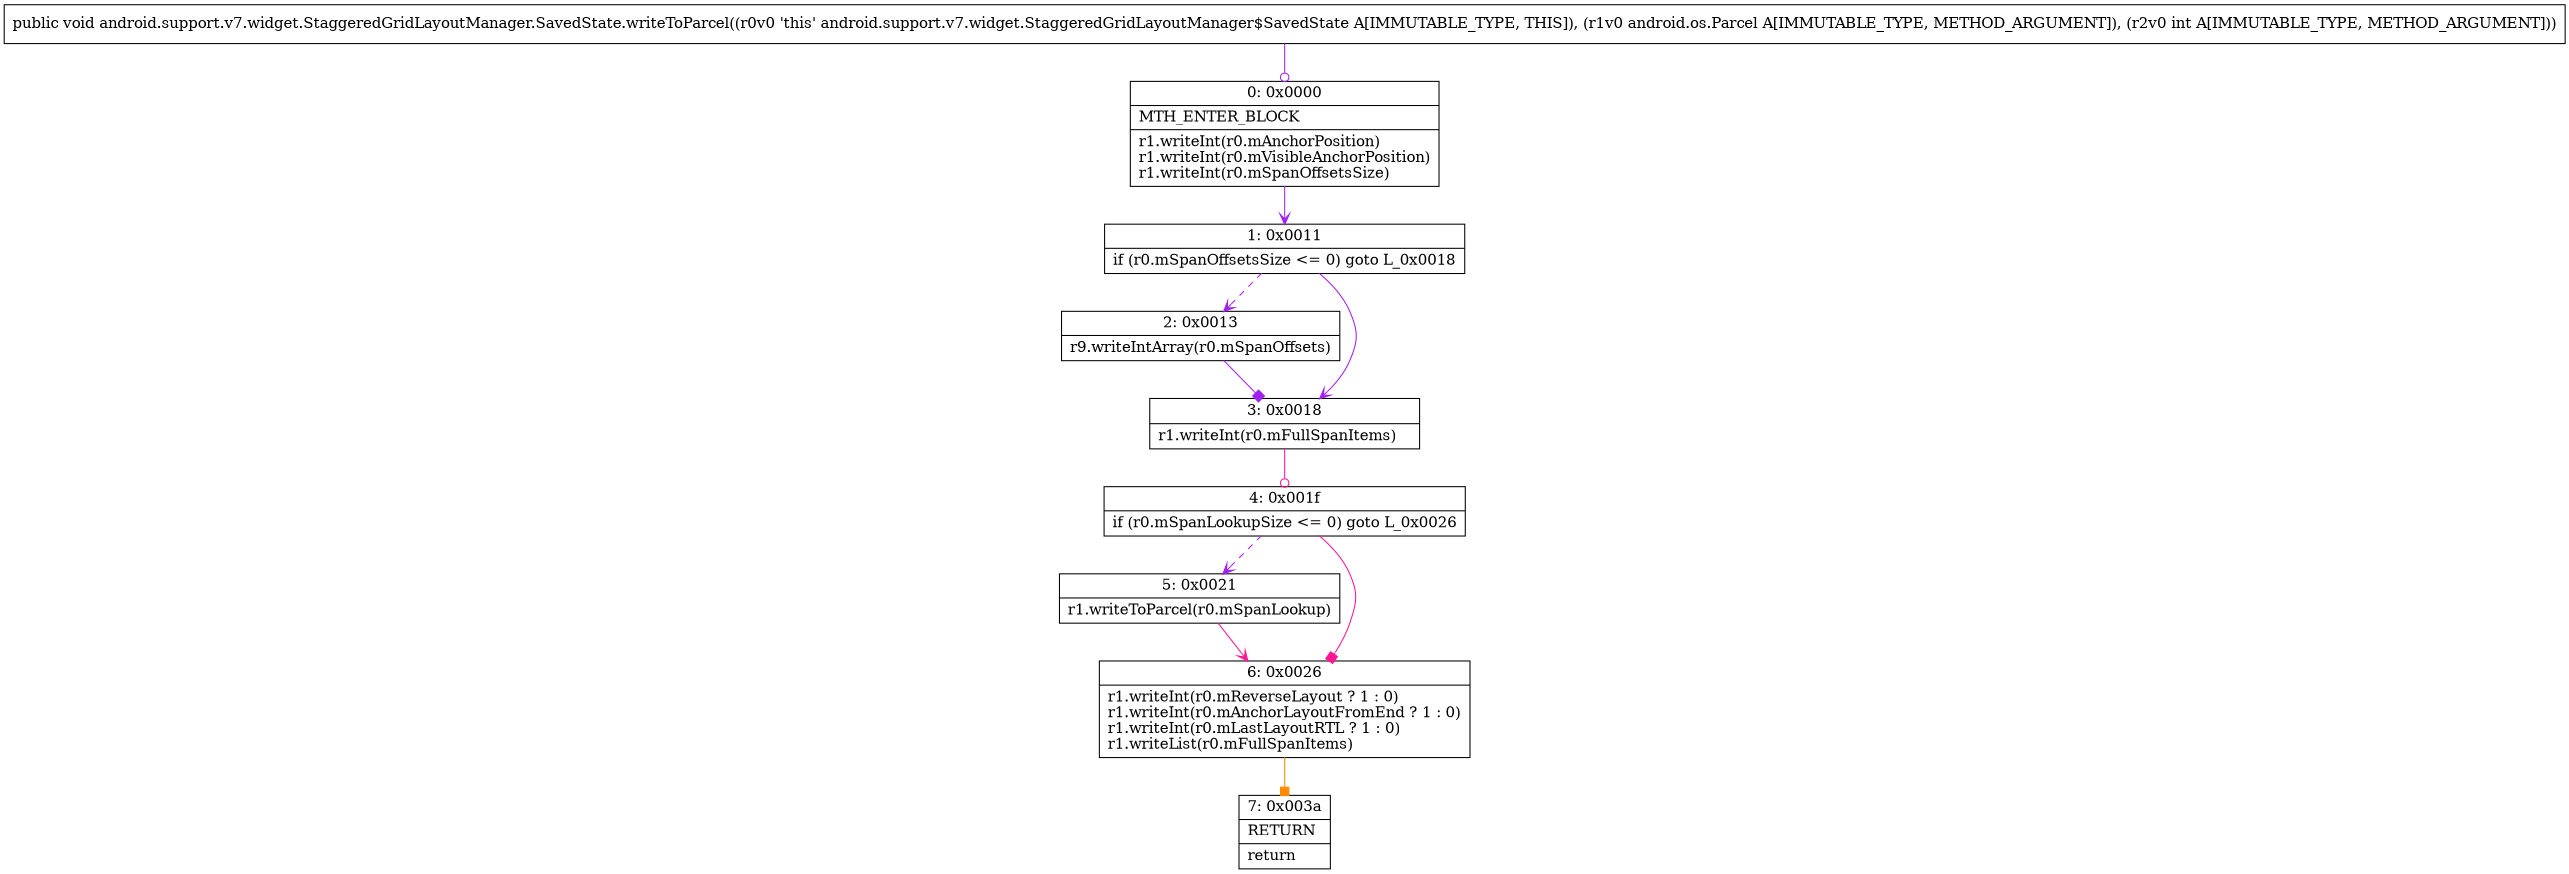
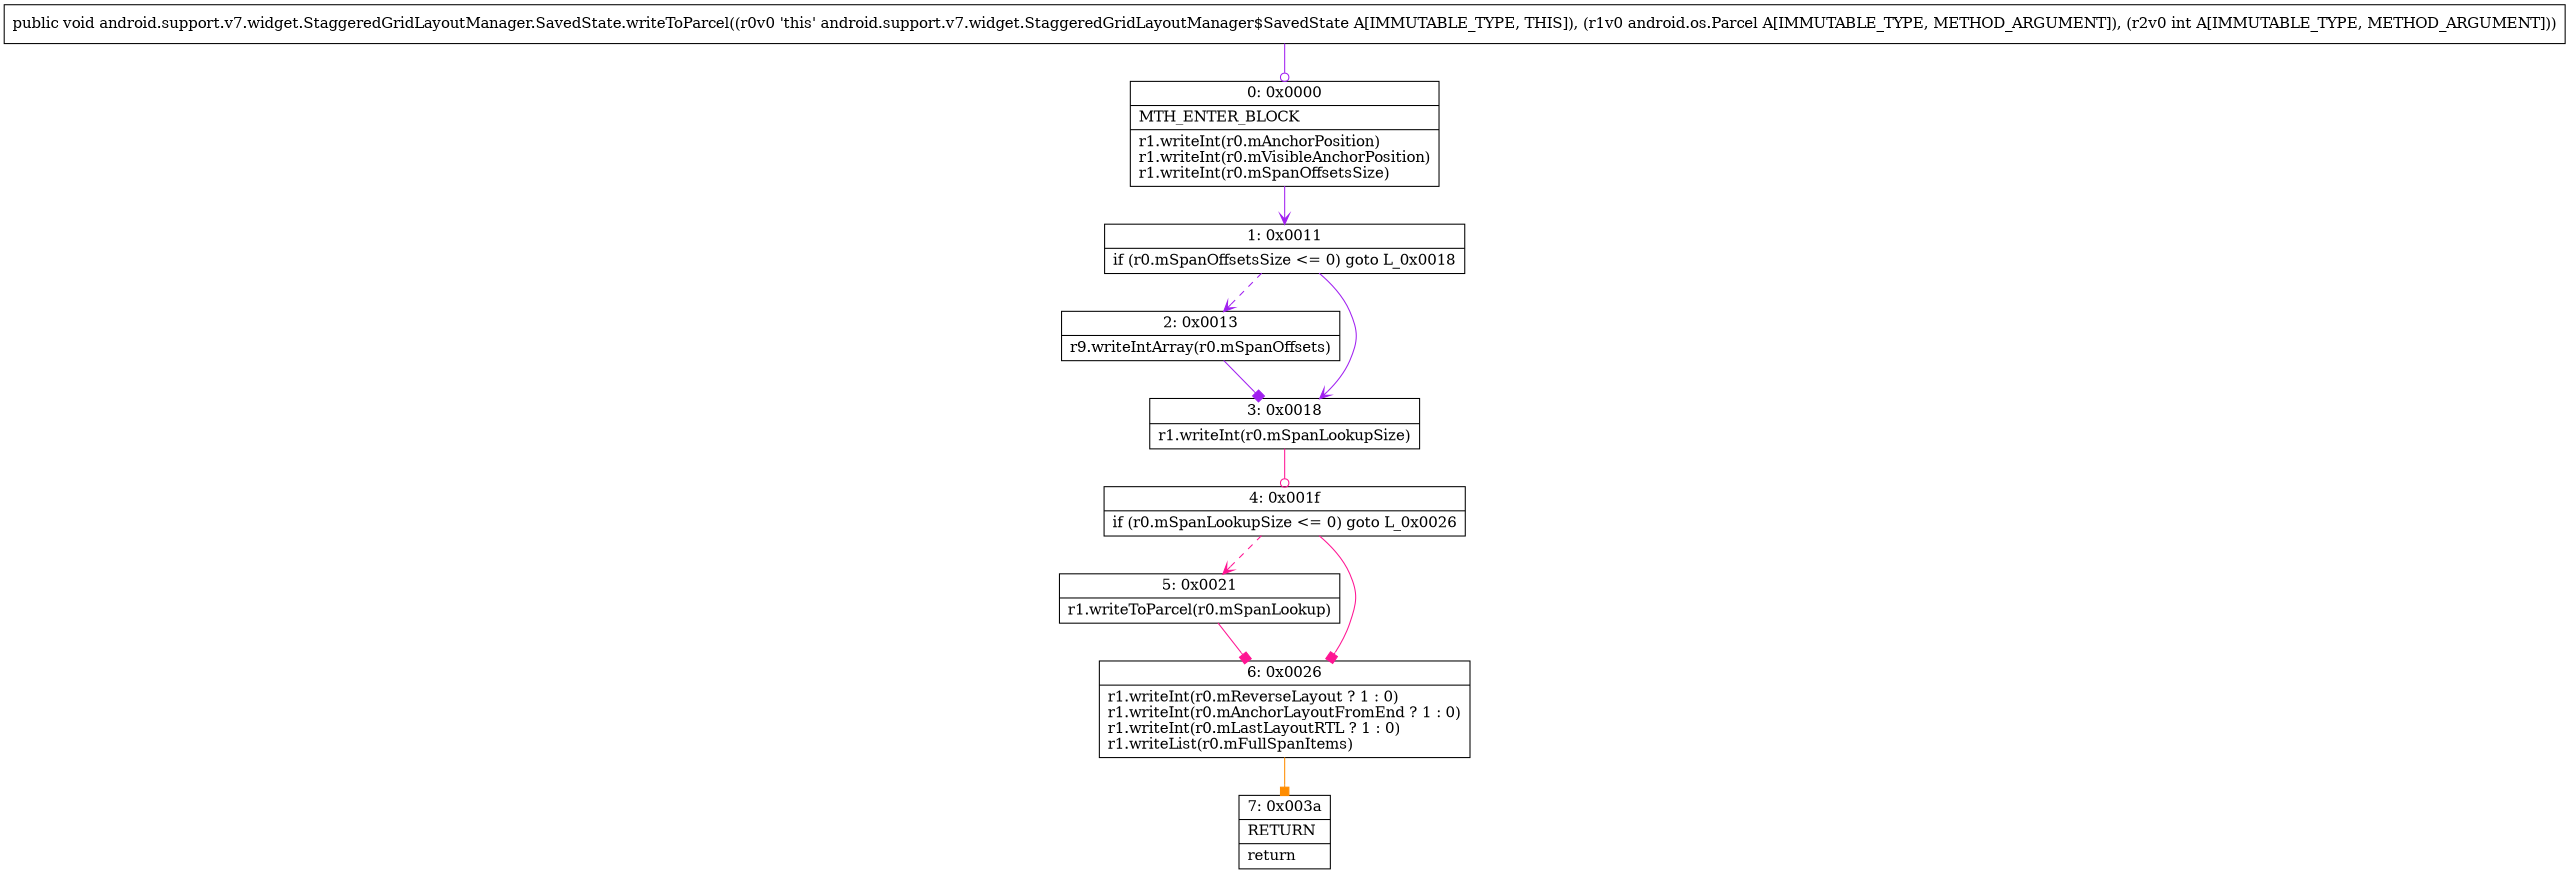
(1277, 436) -> (1285, 436)
(1246, 551) -> (1246, 551)
(1230, 638) -> (1230, 638)
